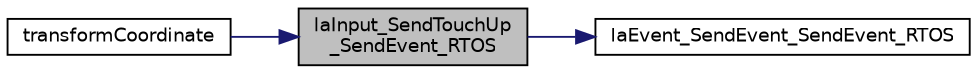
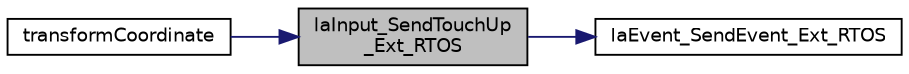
(413, 37) -> (413, 37)
(783, 37) -> (749, 37)
